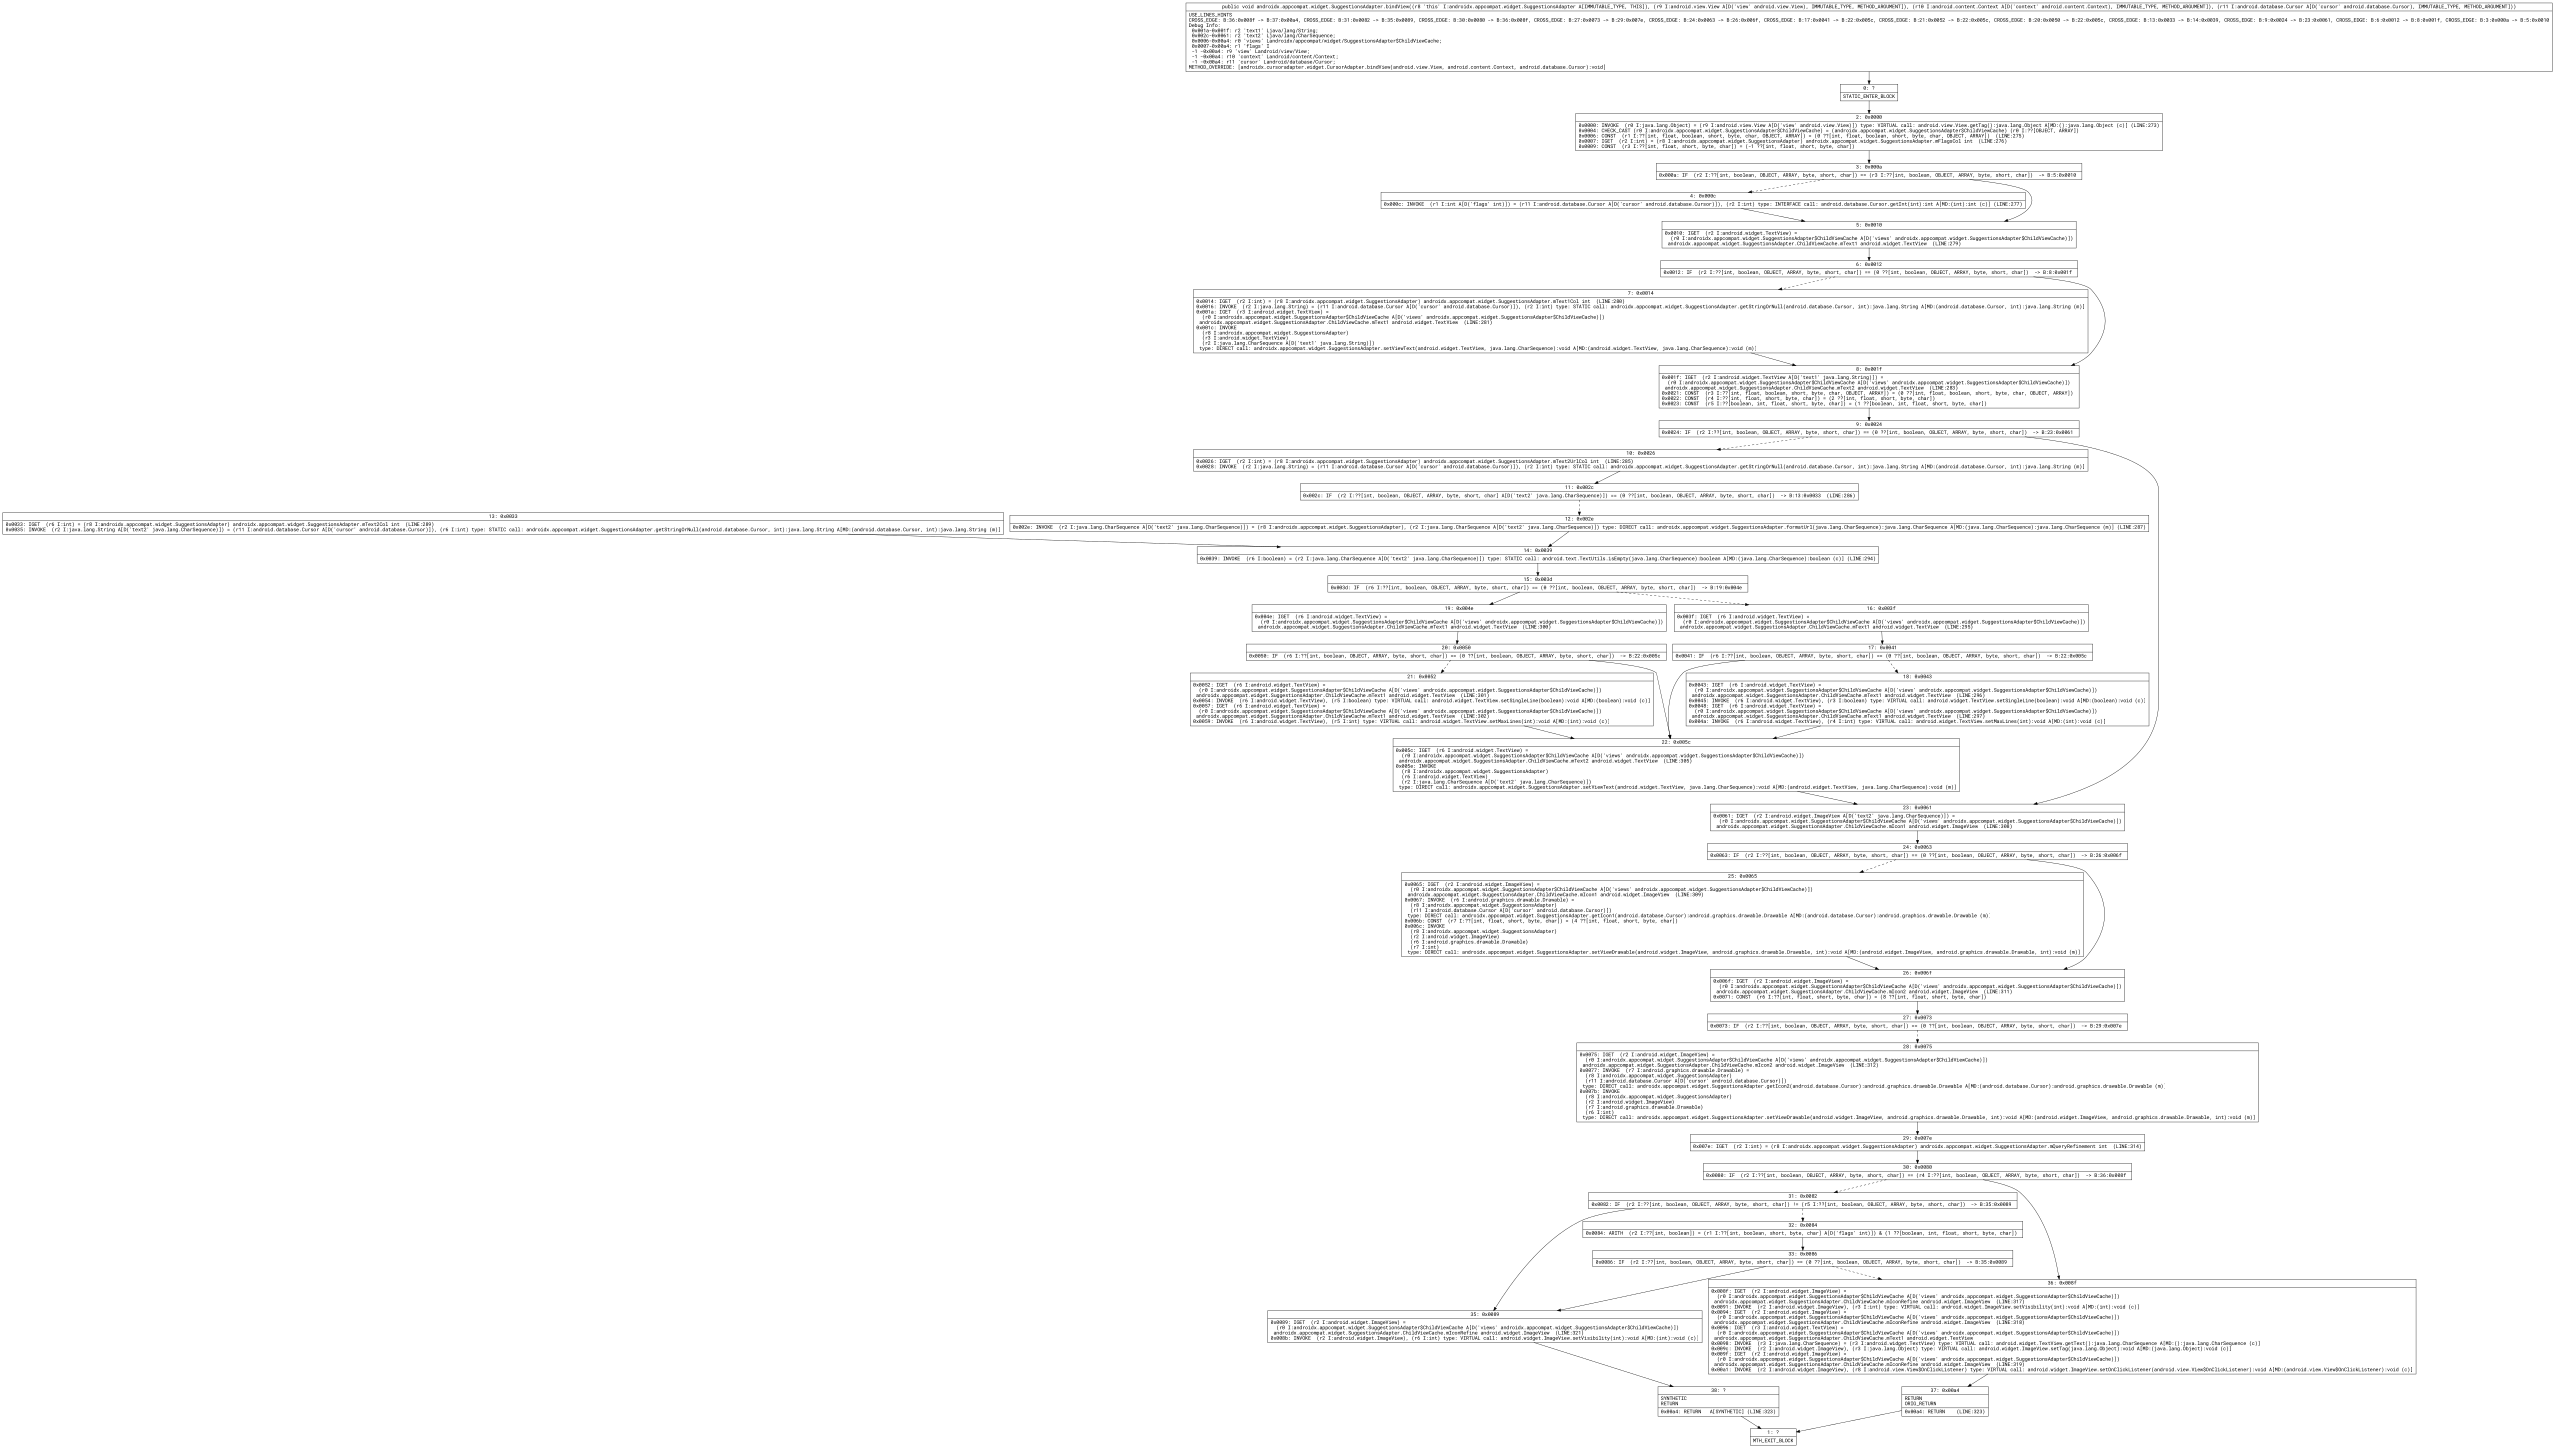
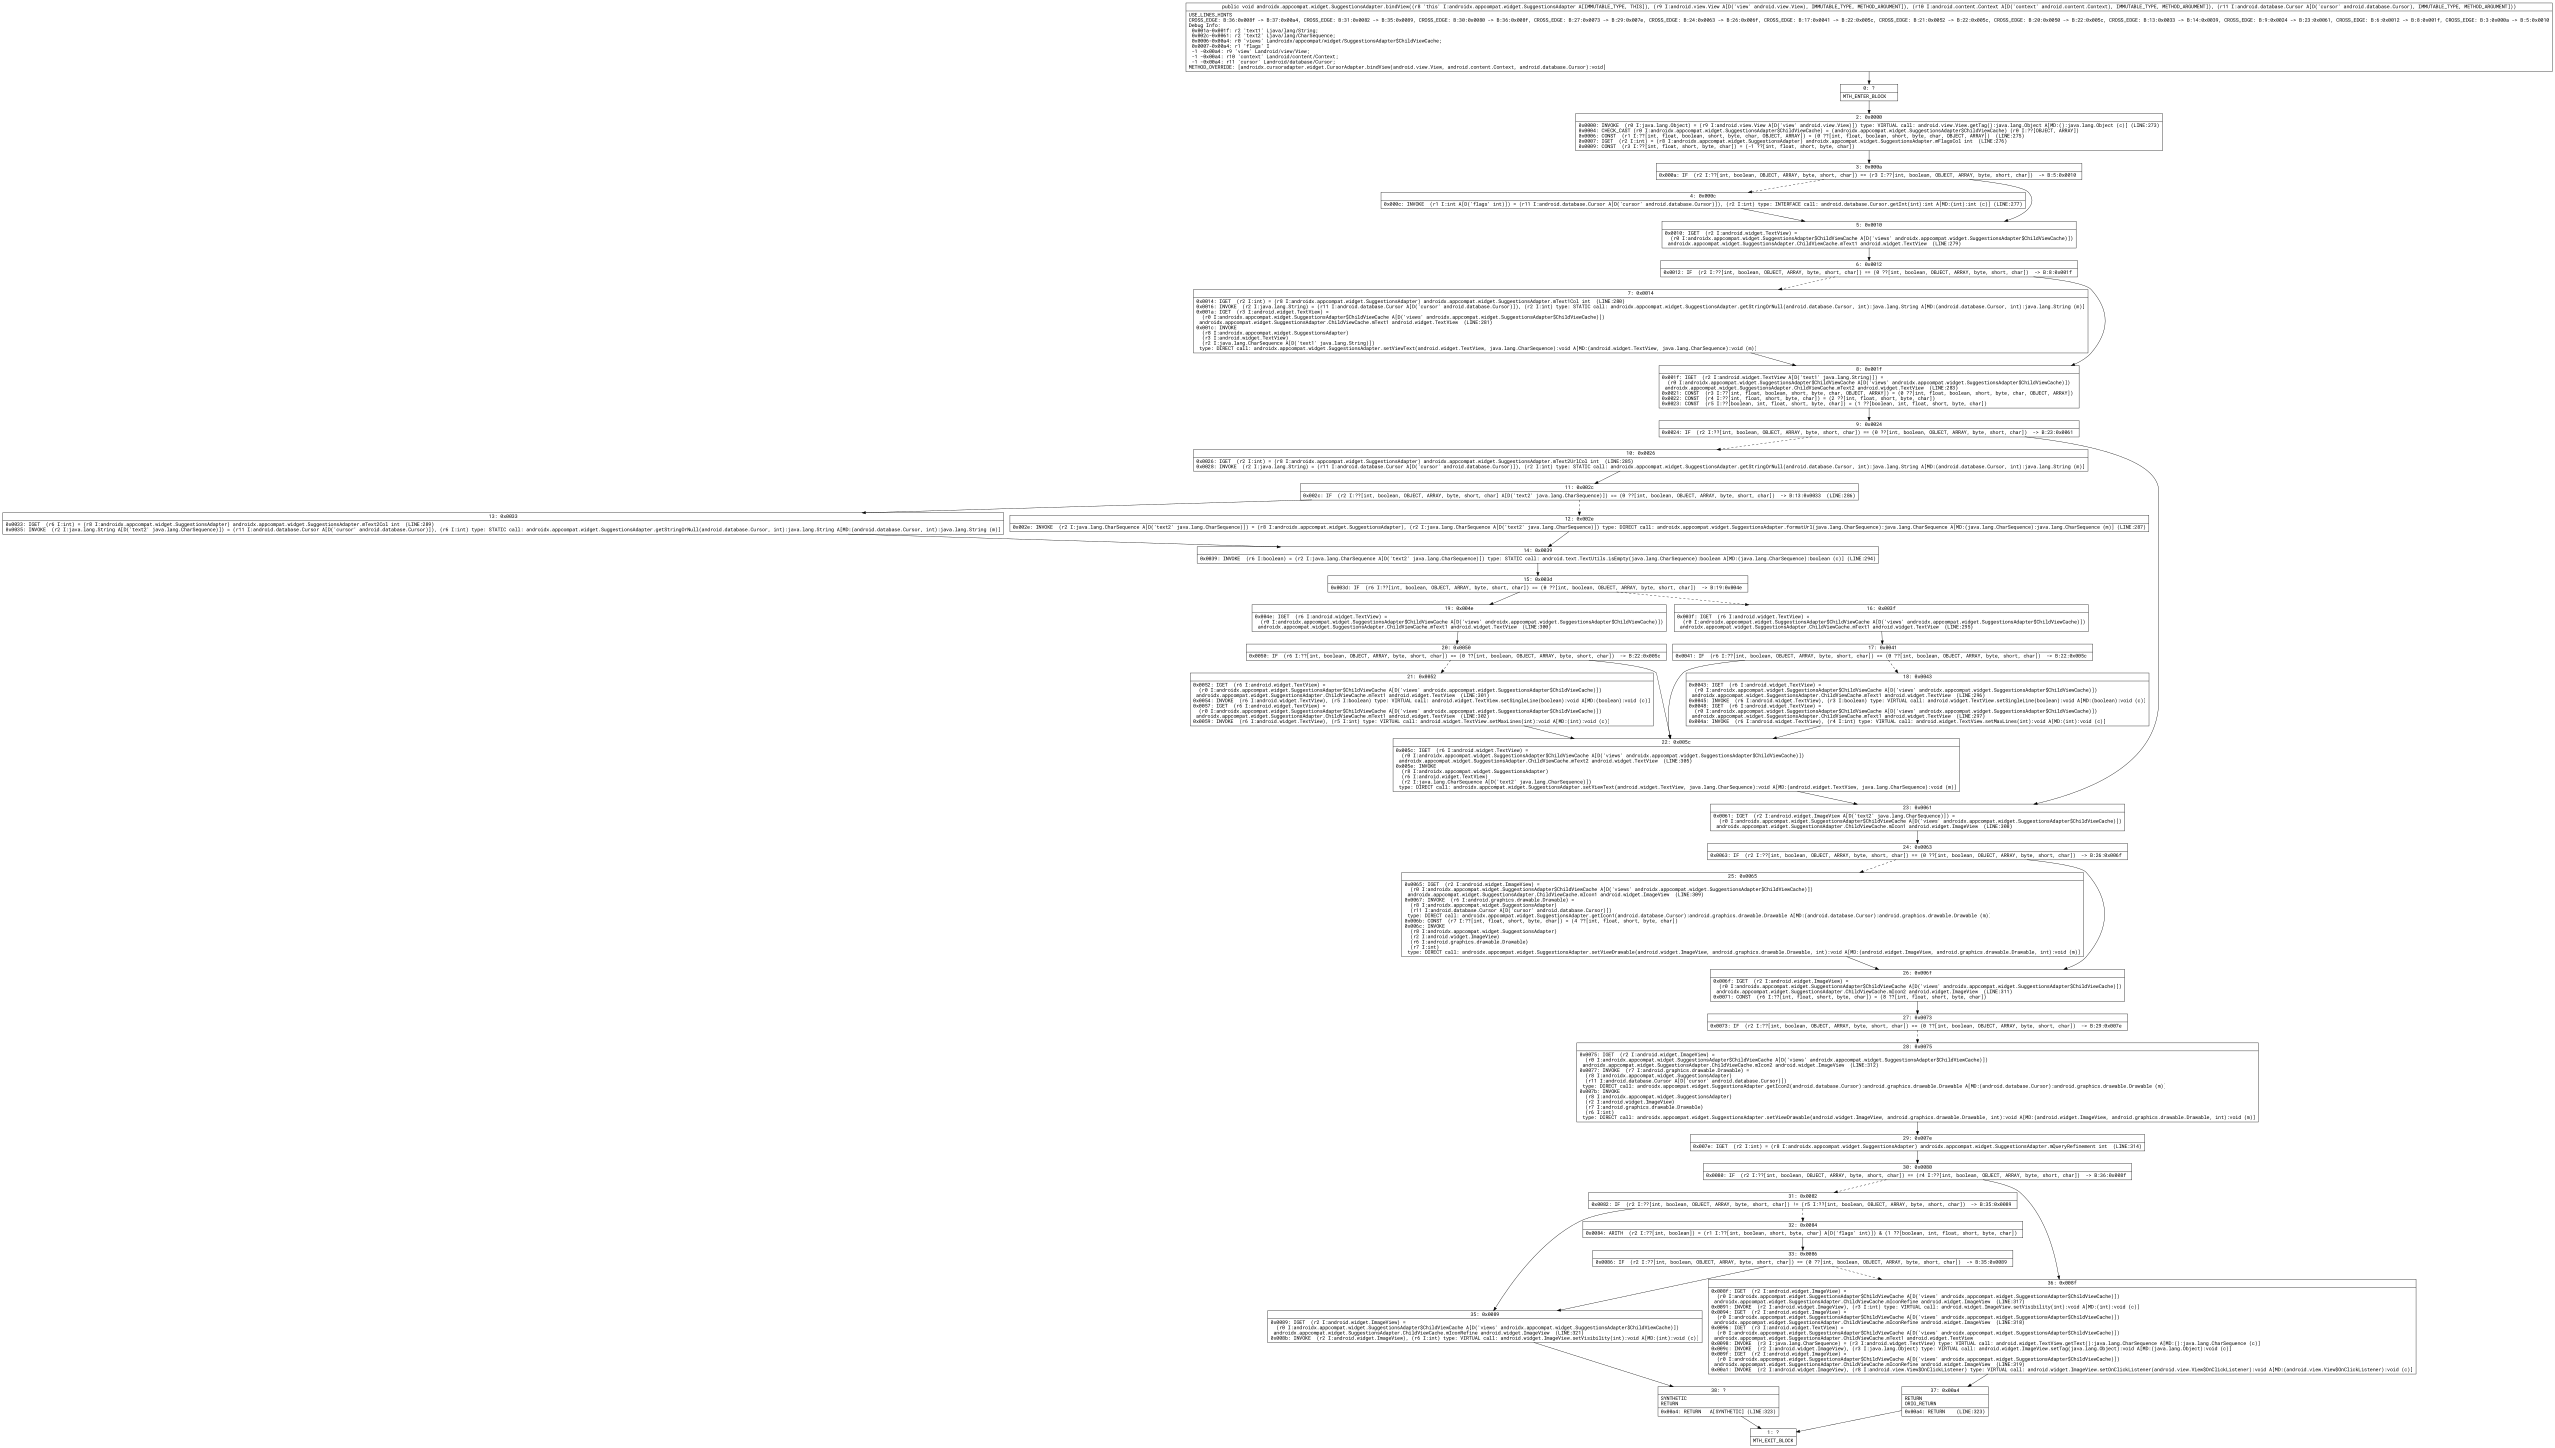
(1869, 97) -> (1865, 97)
none -> (1089, 506)
